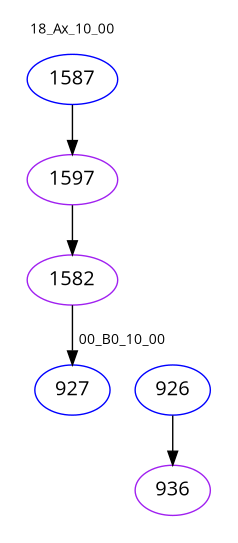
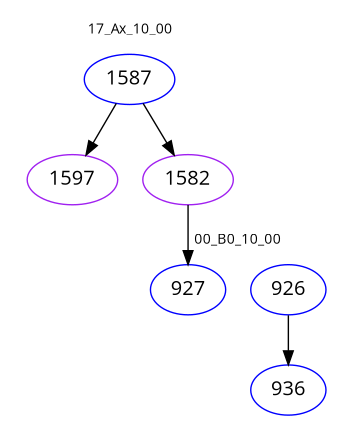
(72, 30) -> (130, 30)
(72, 223) -> (155, 123)
(173, 490) -> (288, 390)
